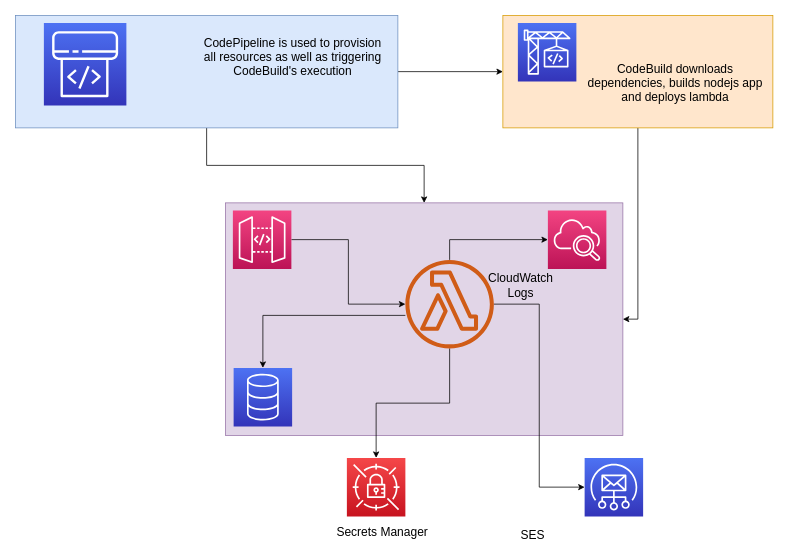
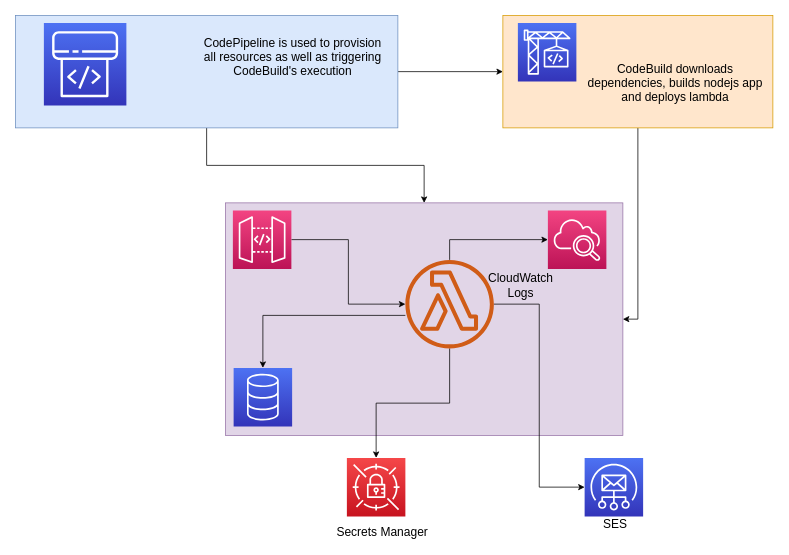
(533, 535) -> (615, 524)
